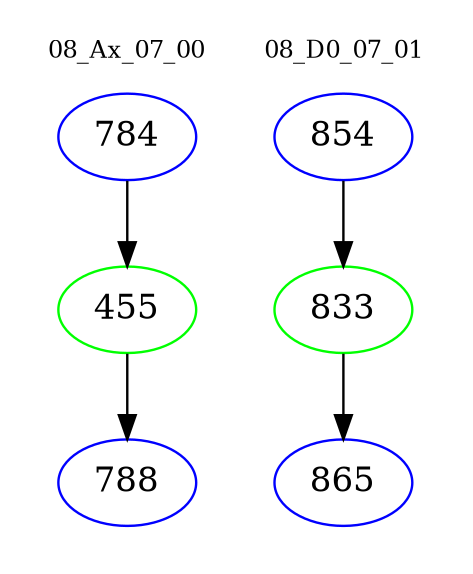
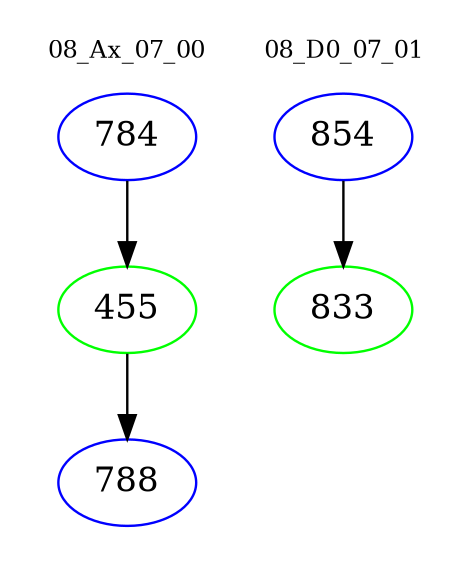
(343, 483) -> none
